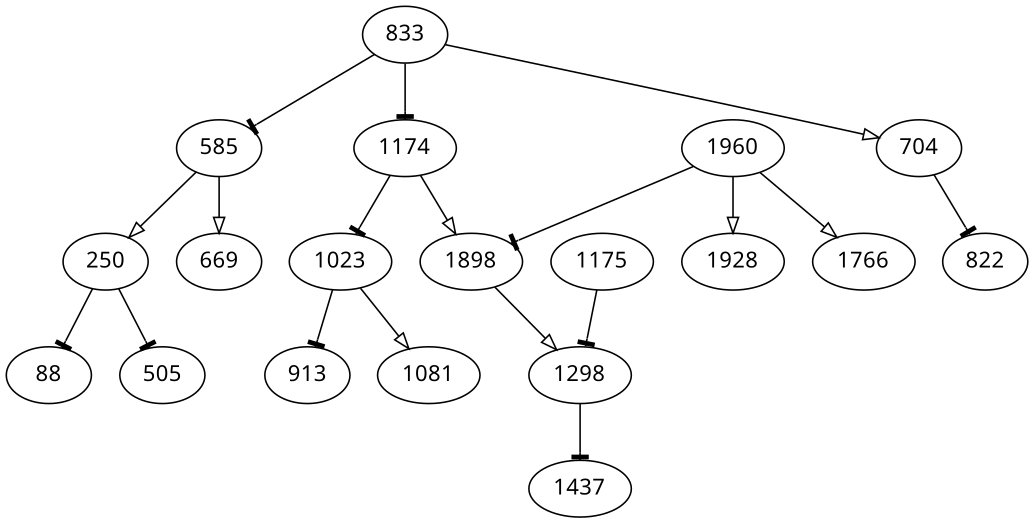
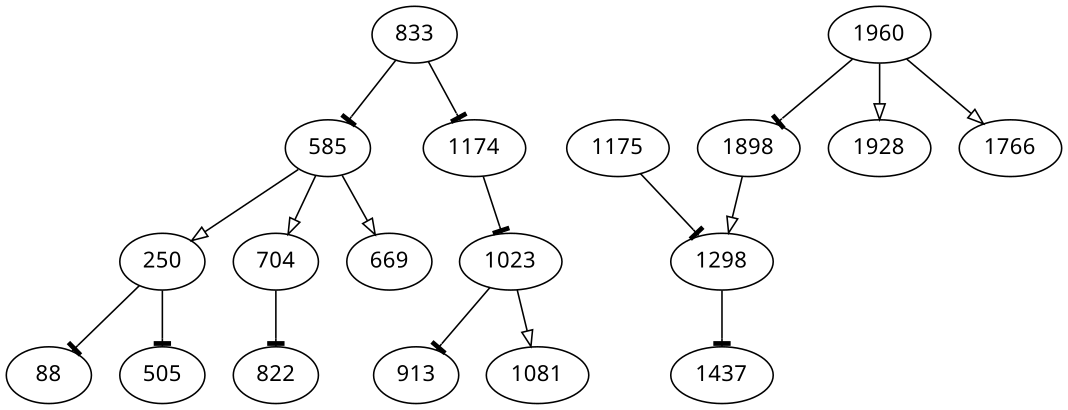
(654, 89) -> (305, 198)
(434, 198) -> none
